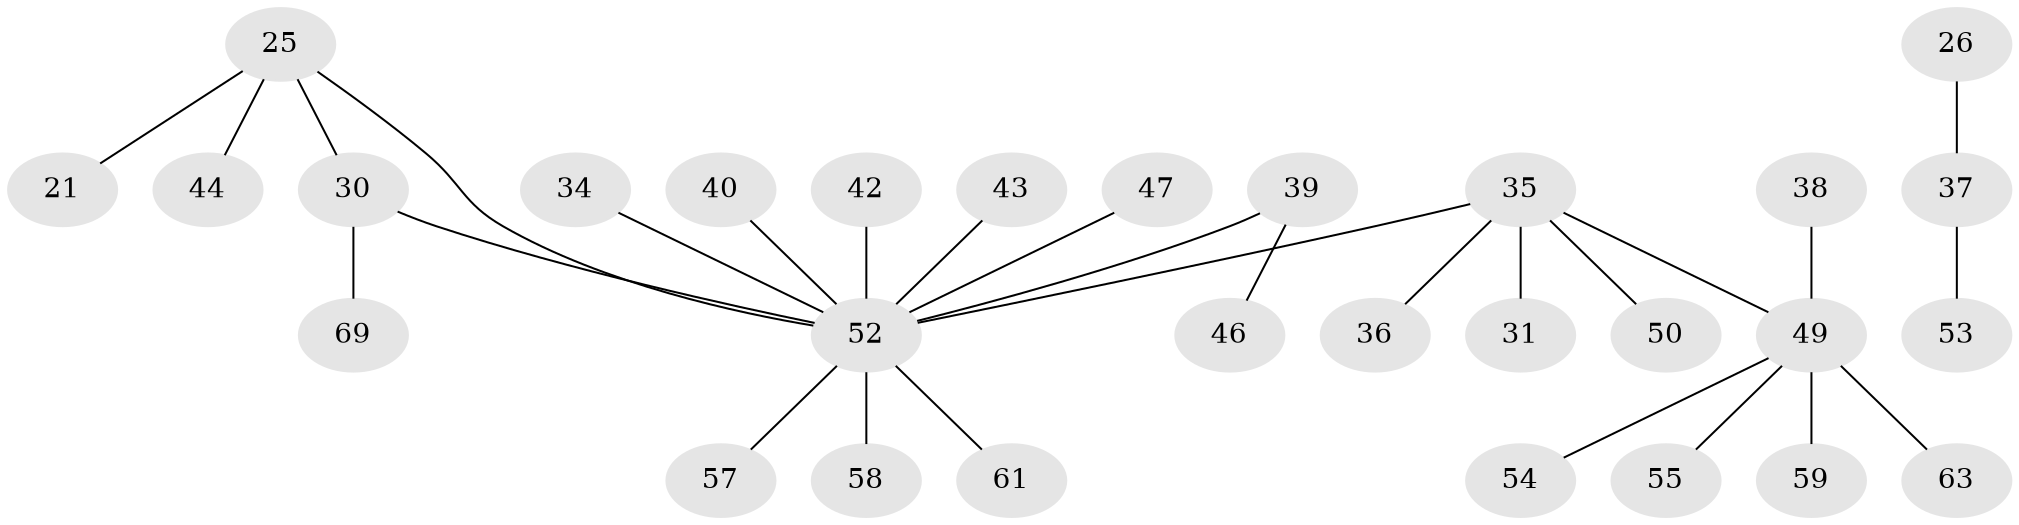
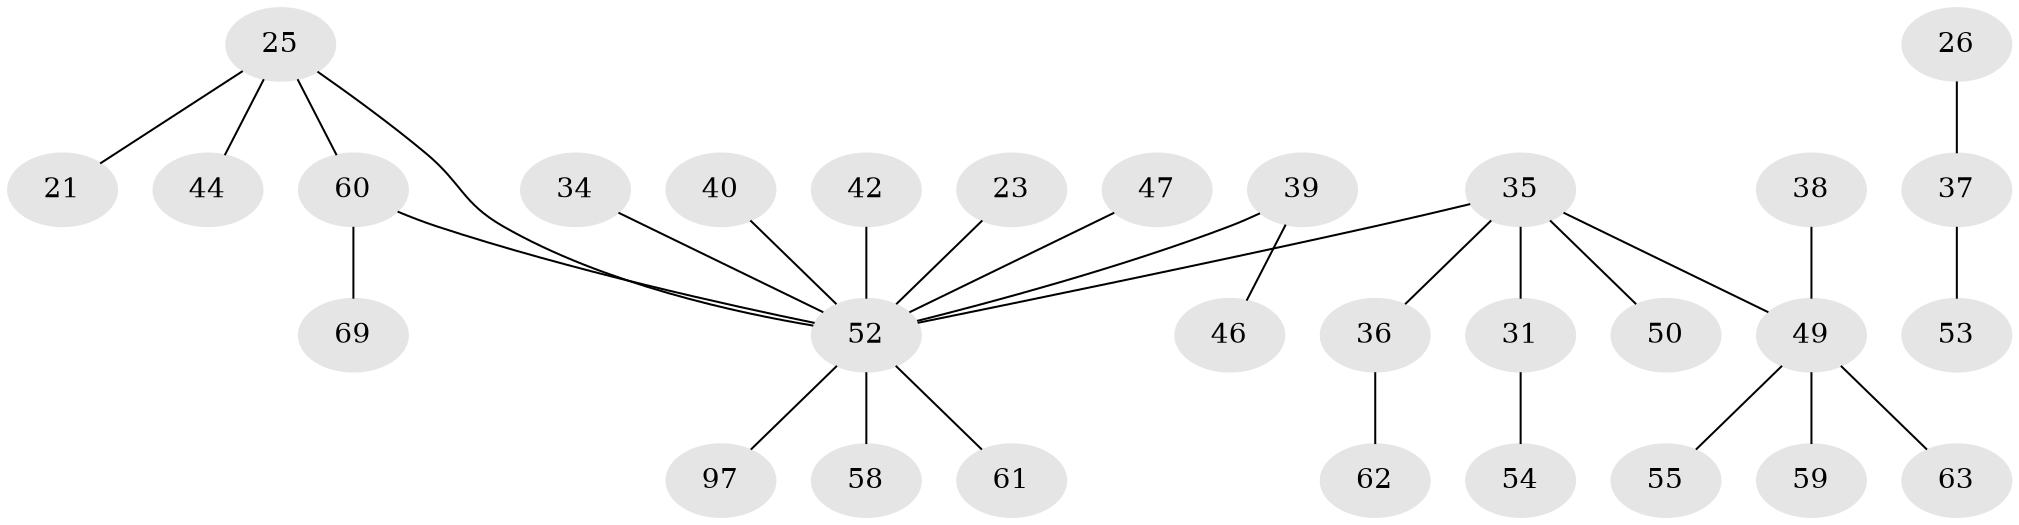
(353, 190) -> (353, 190)
(1012, 190) -> (1012, 190)
(1666, 408) -> (1521, 408)
(721, 481) -> (721, 481)
none -> (1375, 481)
